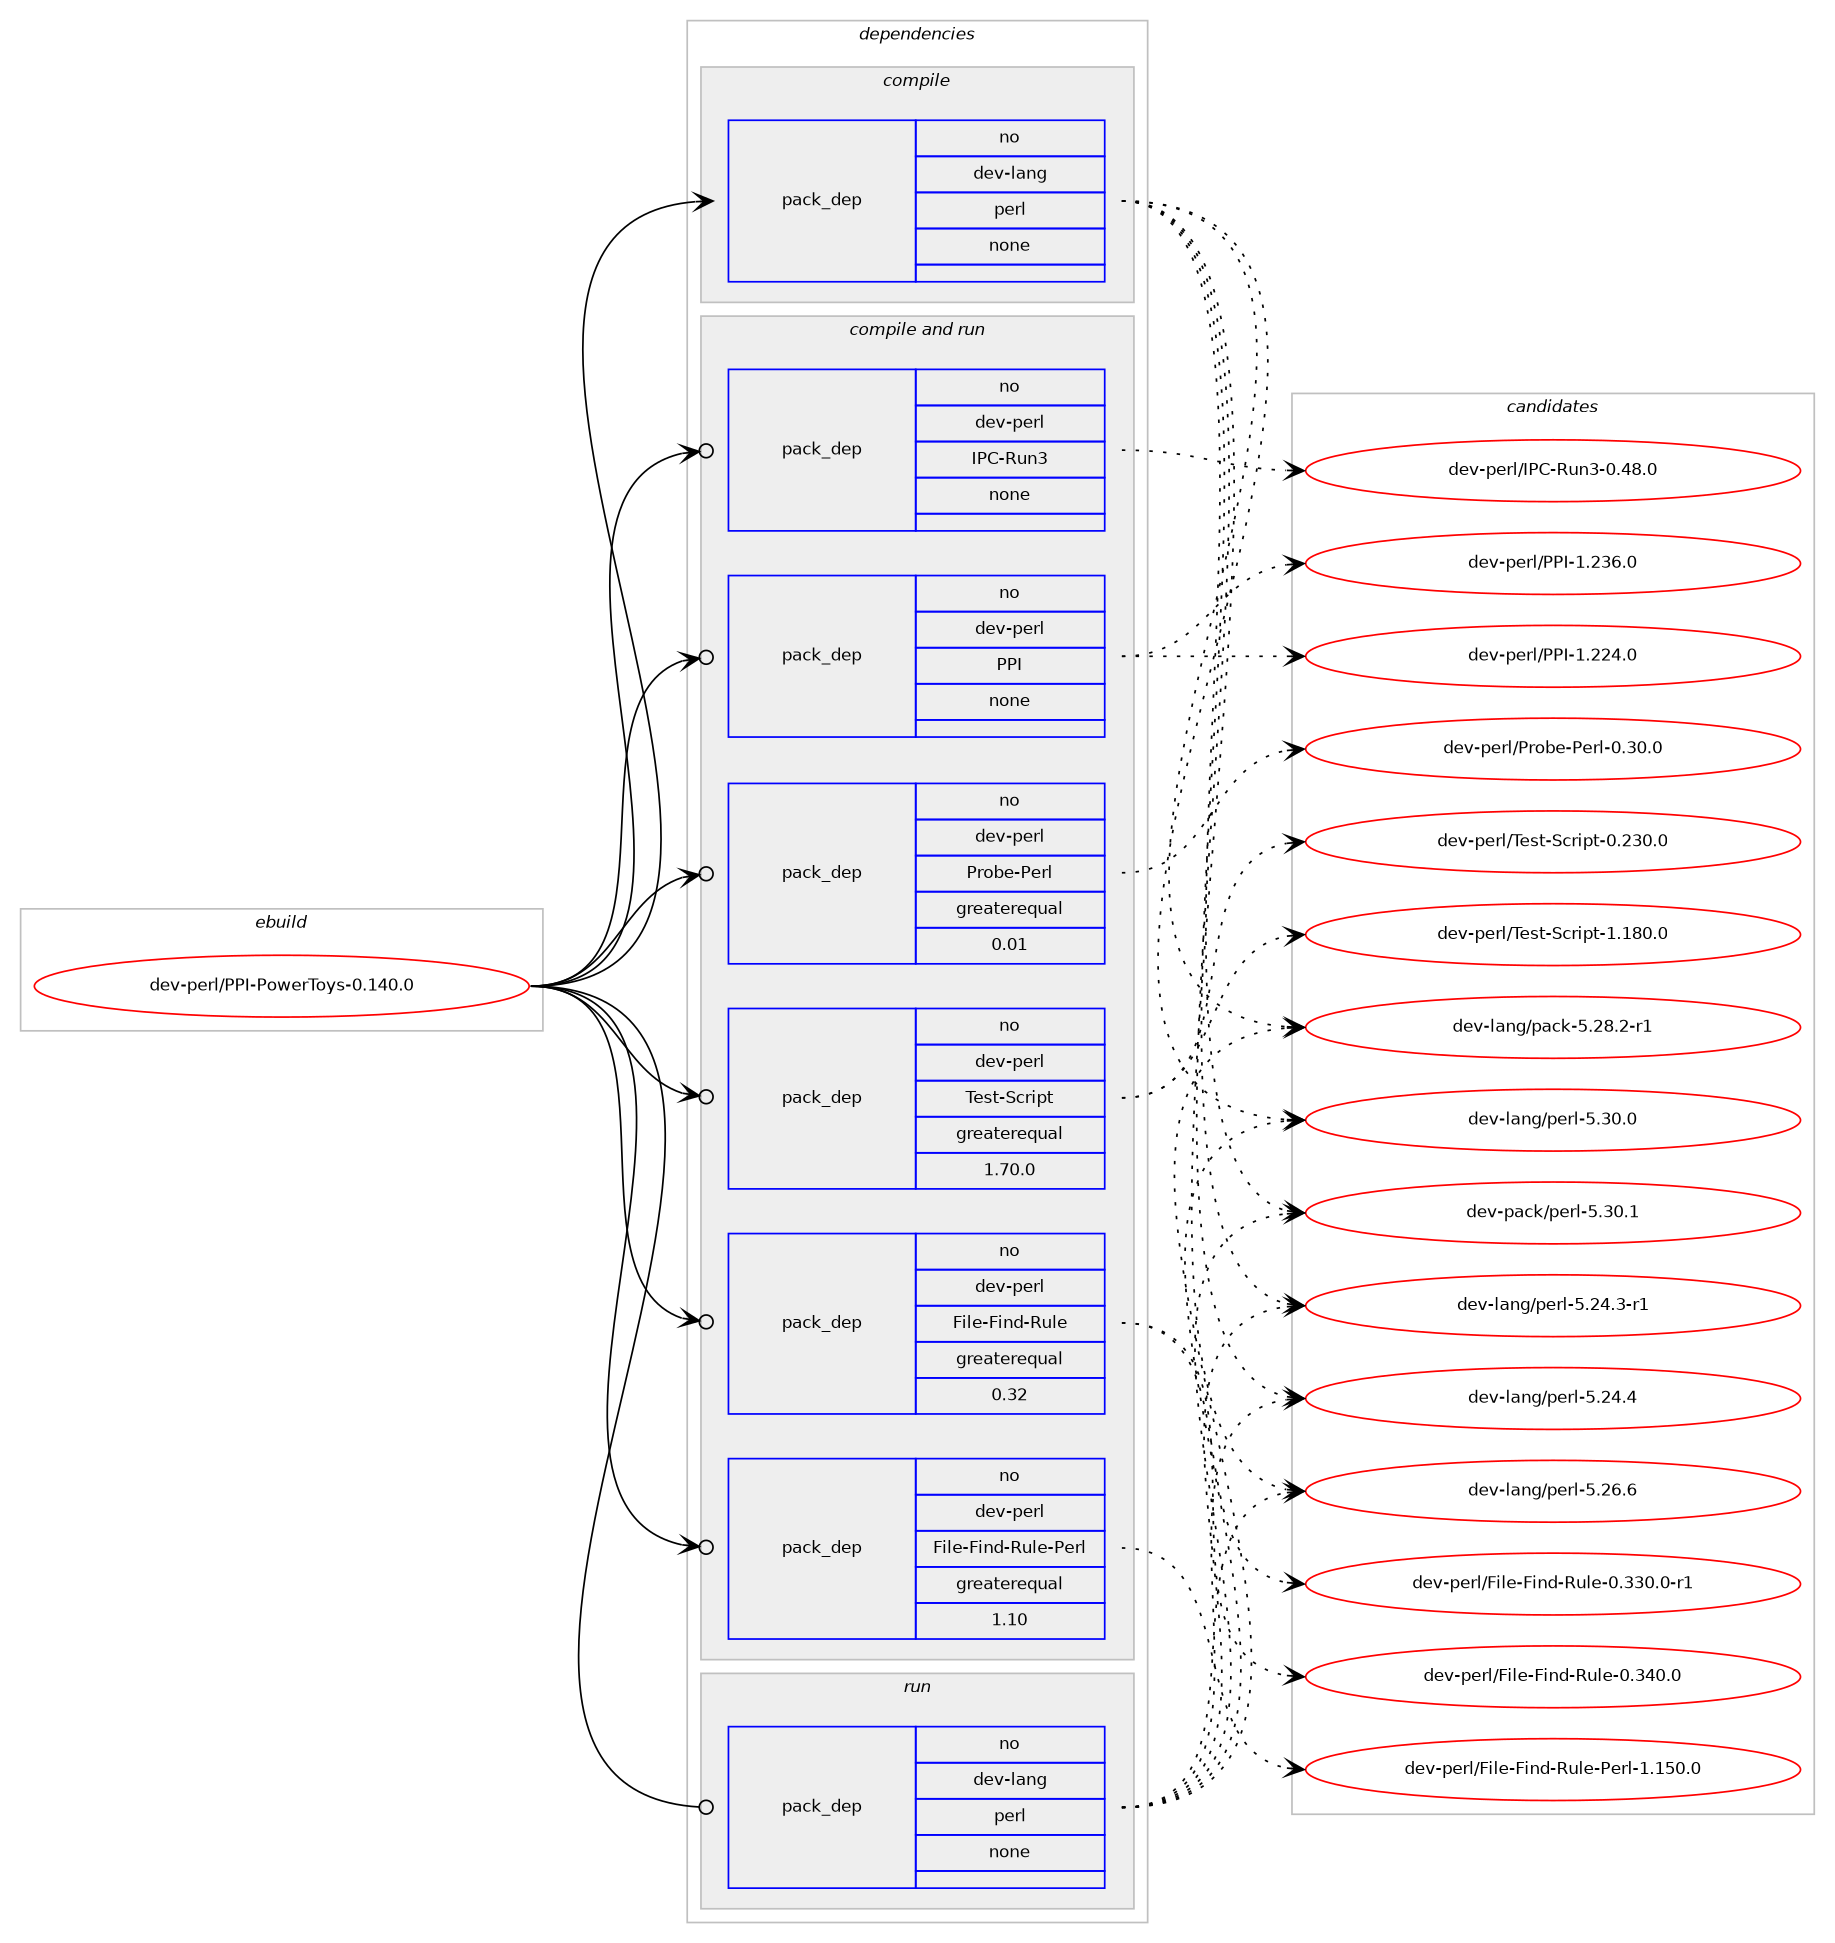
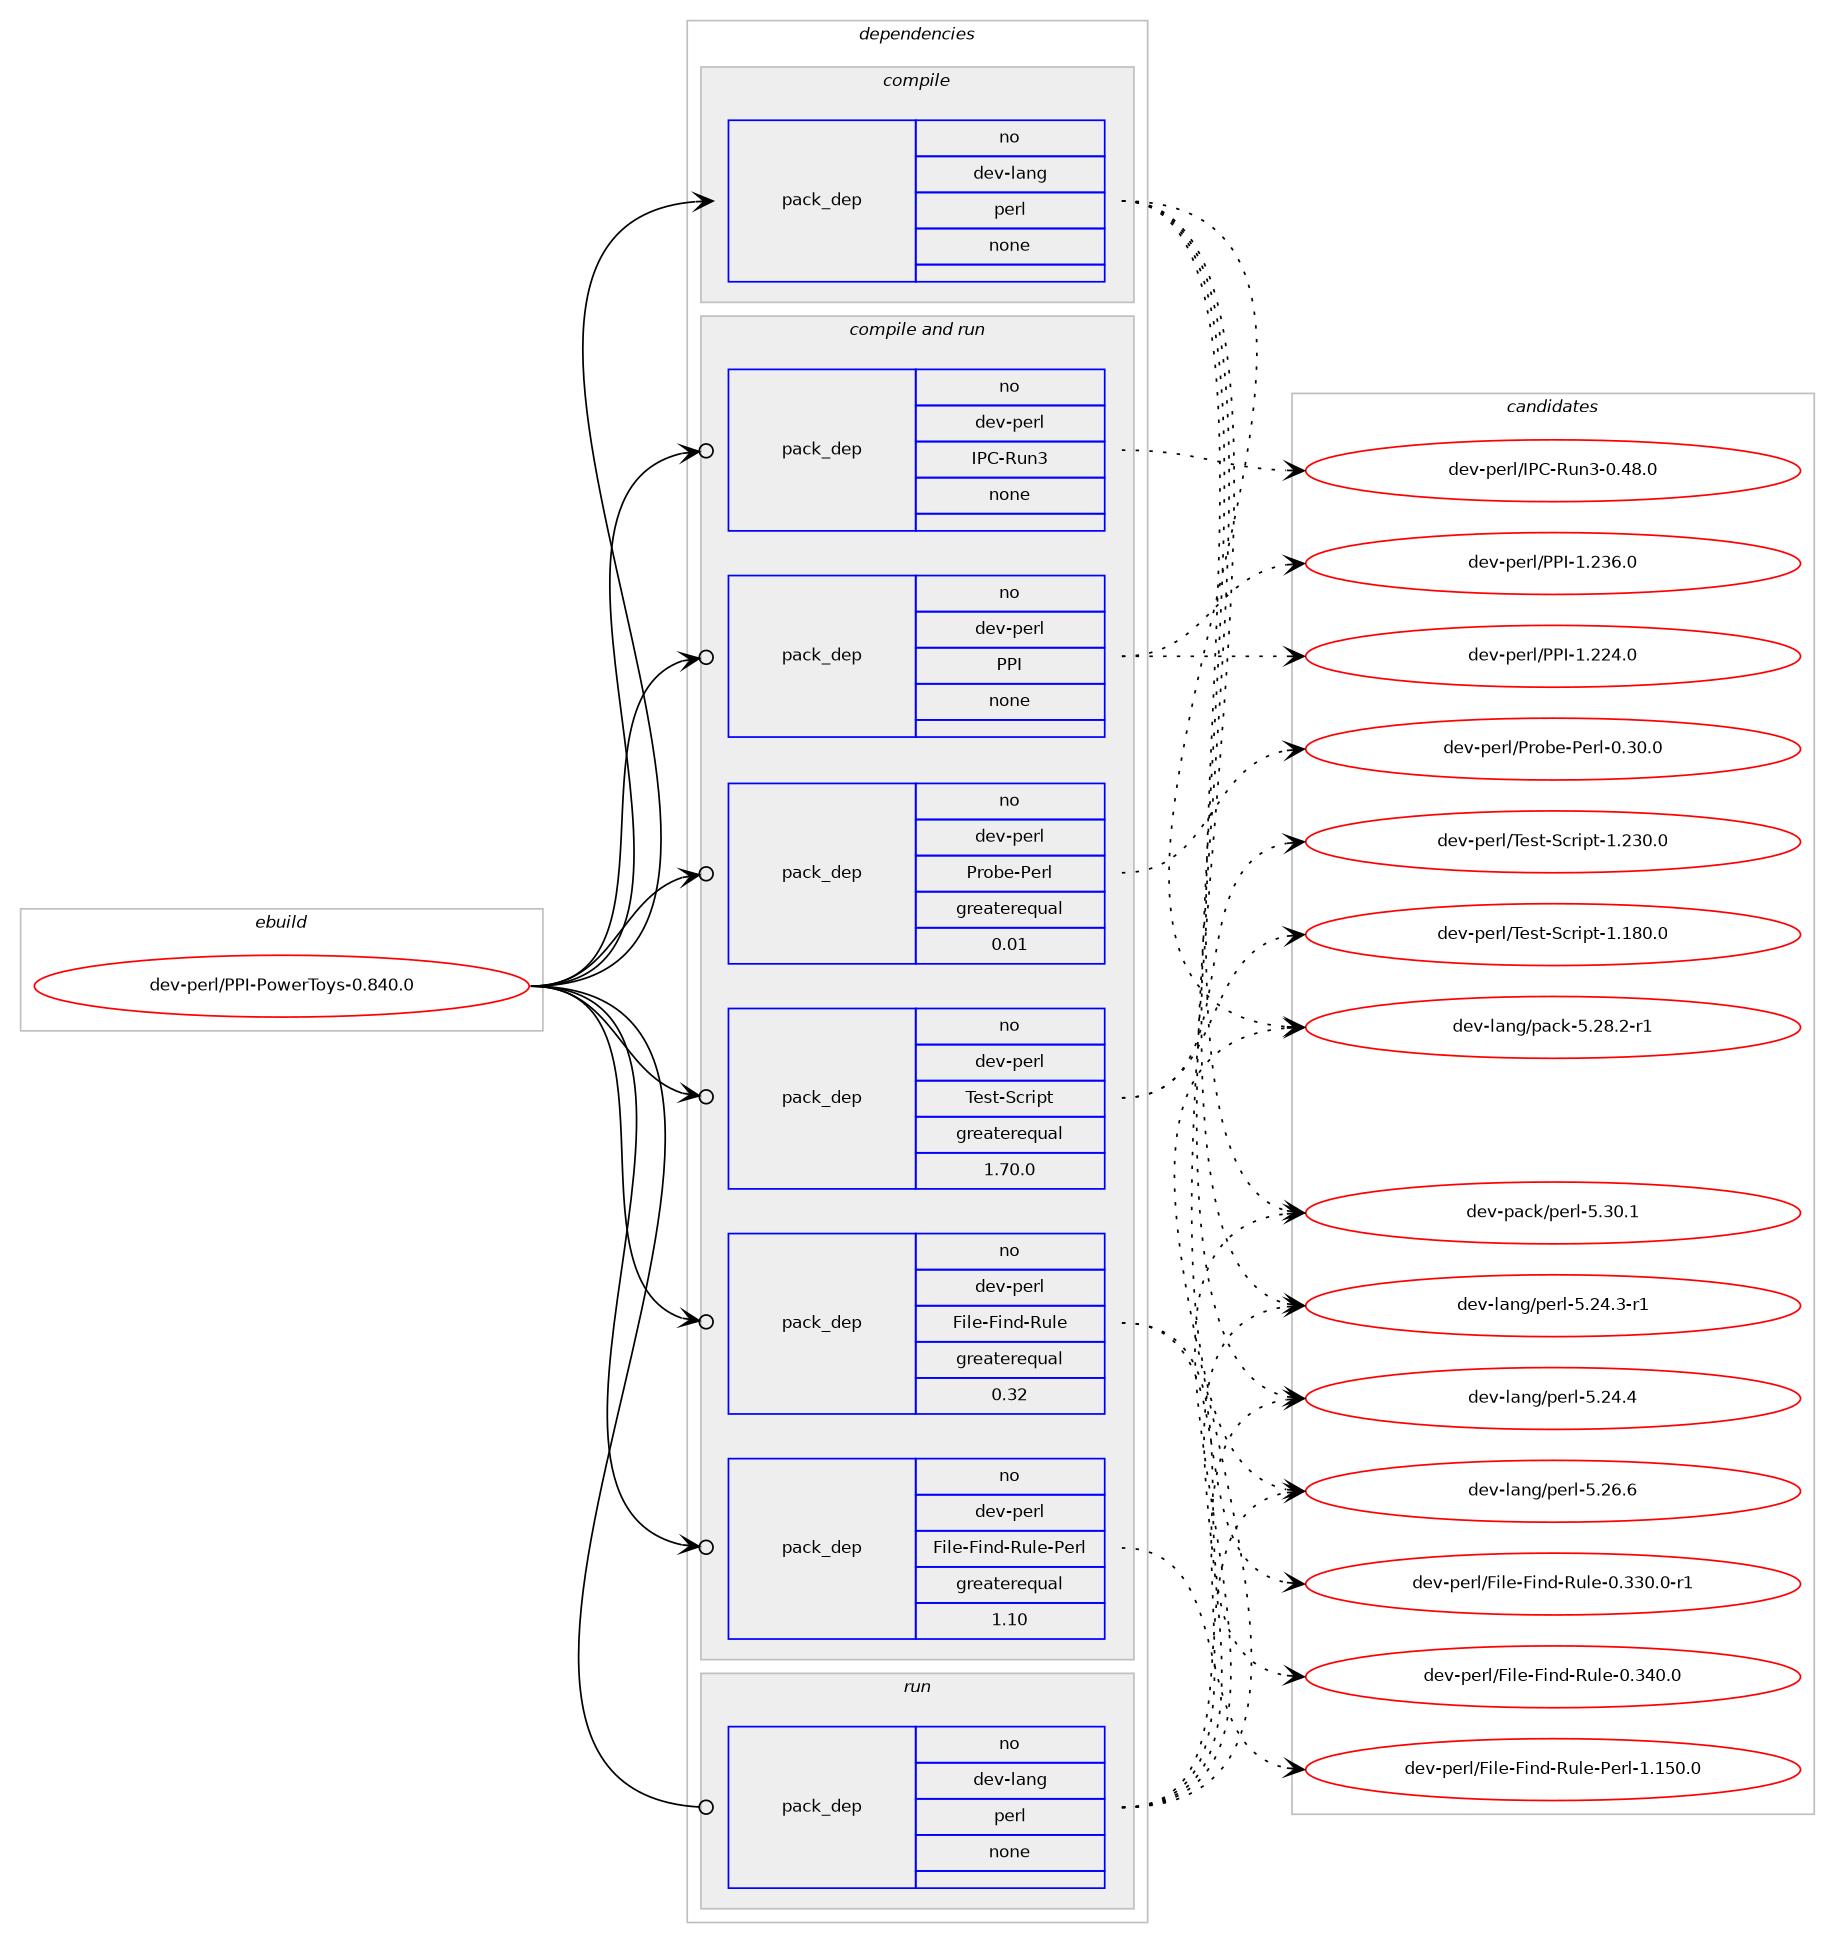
(1553, 842) -> (1553, 842)
(282, 986) -> (282, 986)
(1553, 1120) -> none
